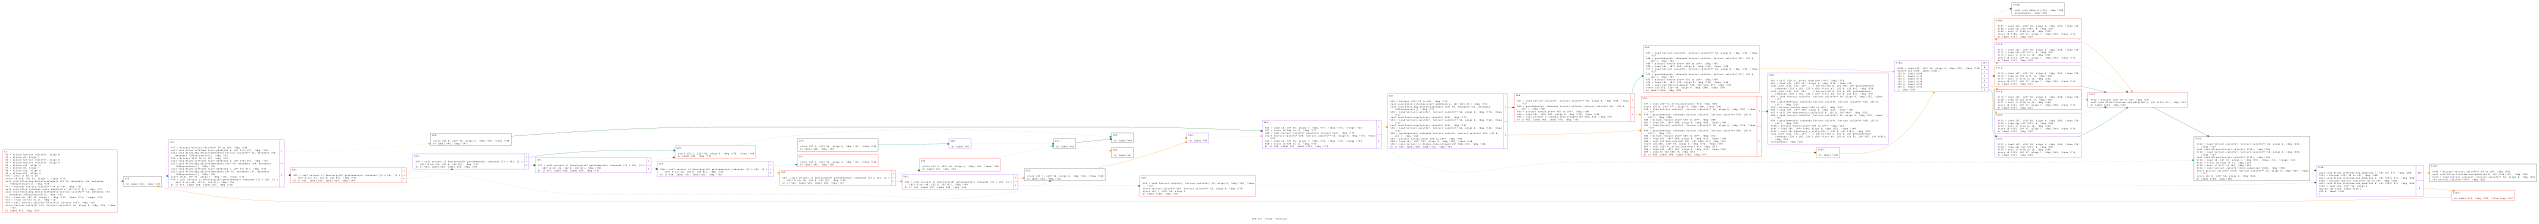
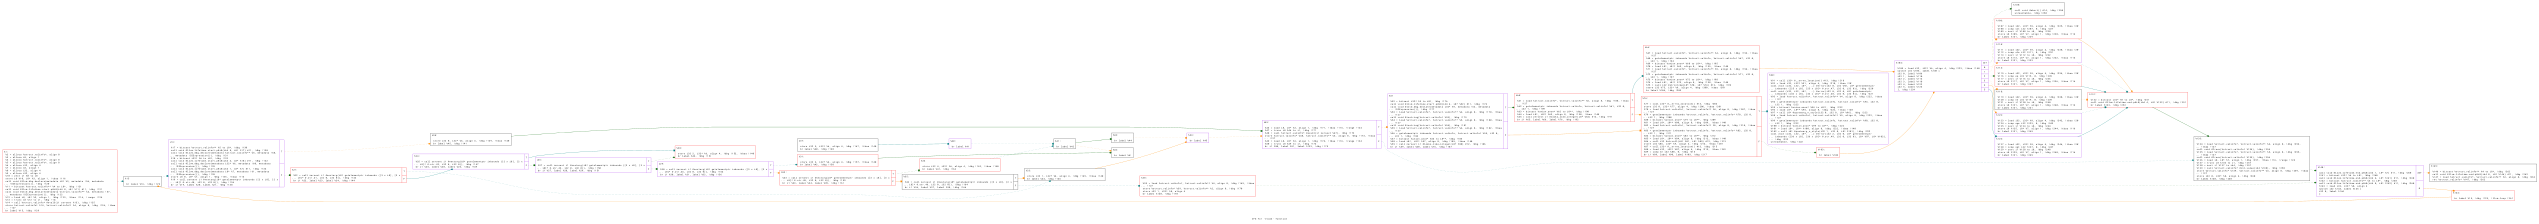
(922, 130) -> none
none -> (994, 154)
(429, 176) -> (429, 176)
(960, 182) -> (960, 182)
